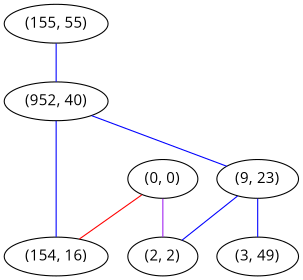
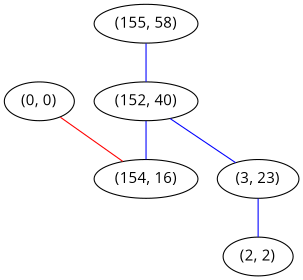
(56, 24) -> (146, 24)
(56, 101) -> (146, 101)
(258, 179) -> (258, 179)
(163, 218) -> none
(258, 257) -> none
